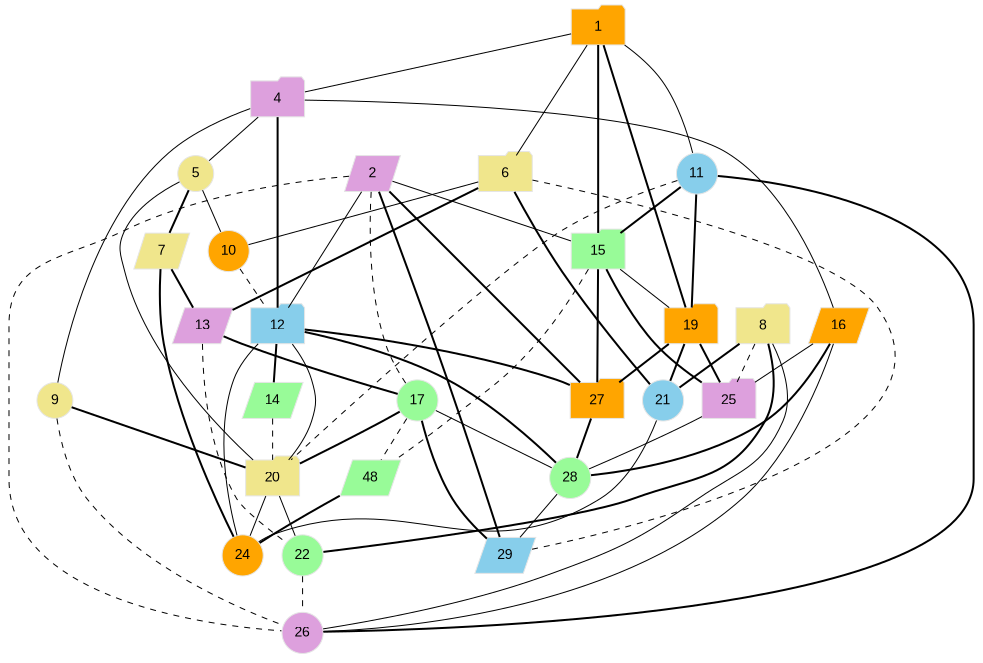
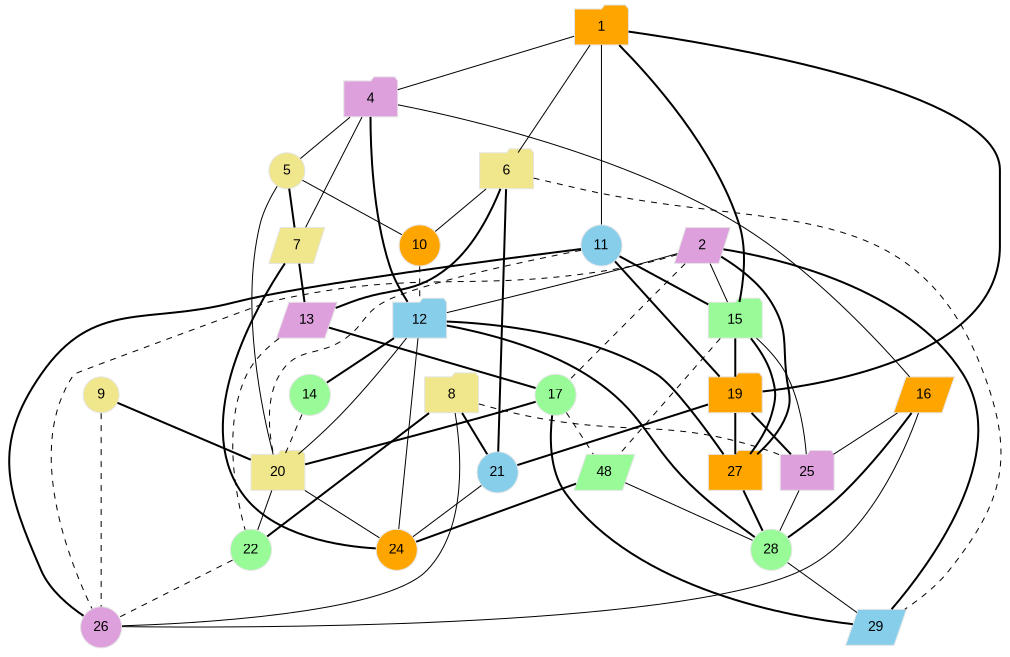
(117, 217) -> (334, 172)
(645, 288) -> (735, 358)
(646, 333) -> (796, 397)
(273, 400) -> (310, 395)
(494, 439) -> (689, 512)
